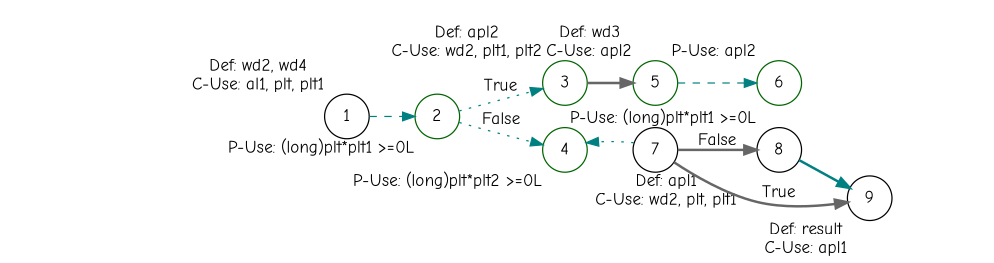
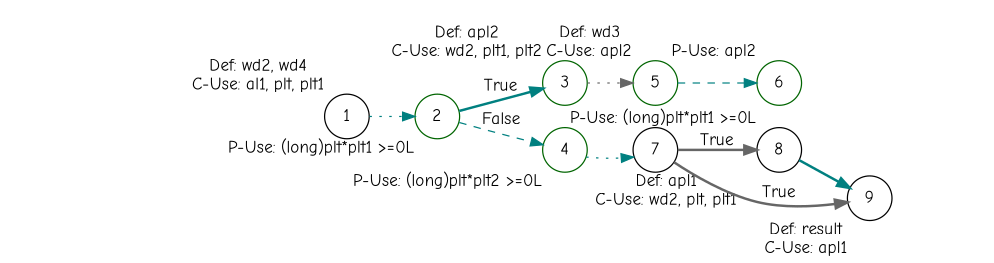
(604, 83) -> (604, 83)
(495, 101) -> (495, 101)
(386, 116) -> (386, 116)
(495, 132) -> (495, 132)
(717, 141) -> (717, 141)
(616, 142) -> (604, 158)
